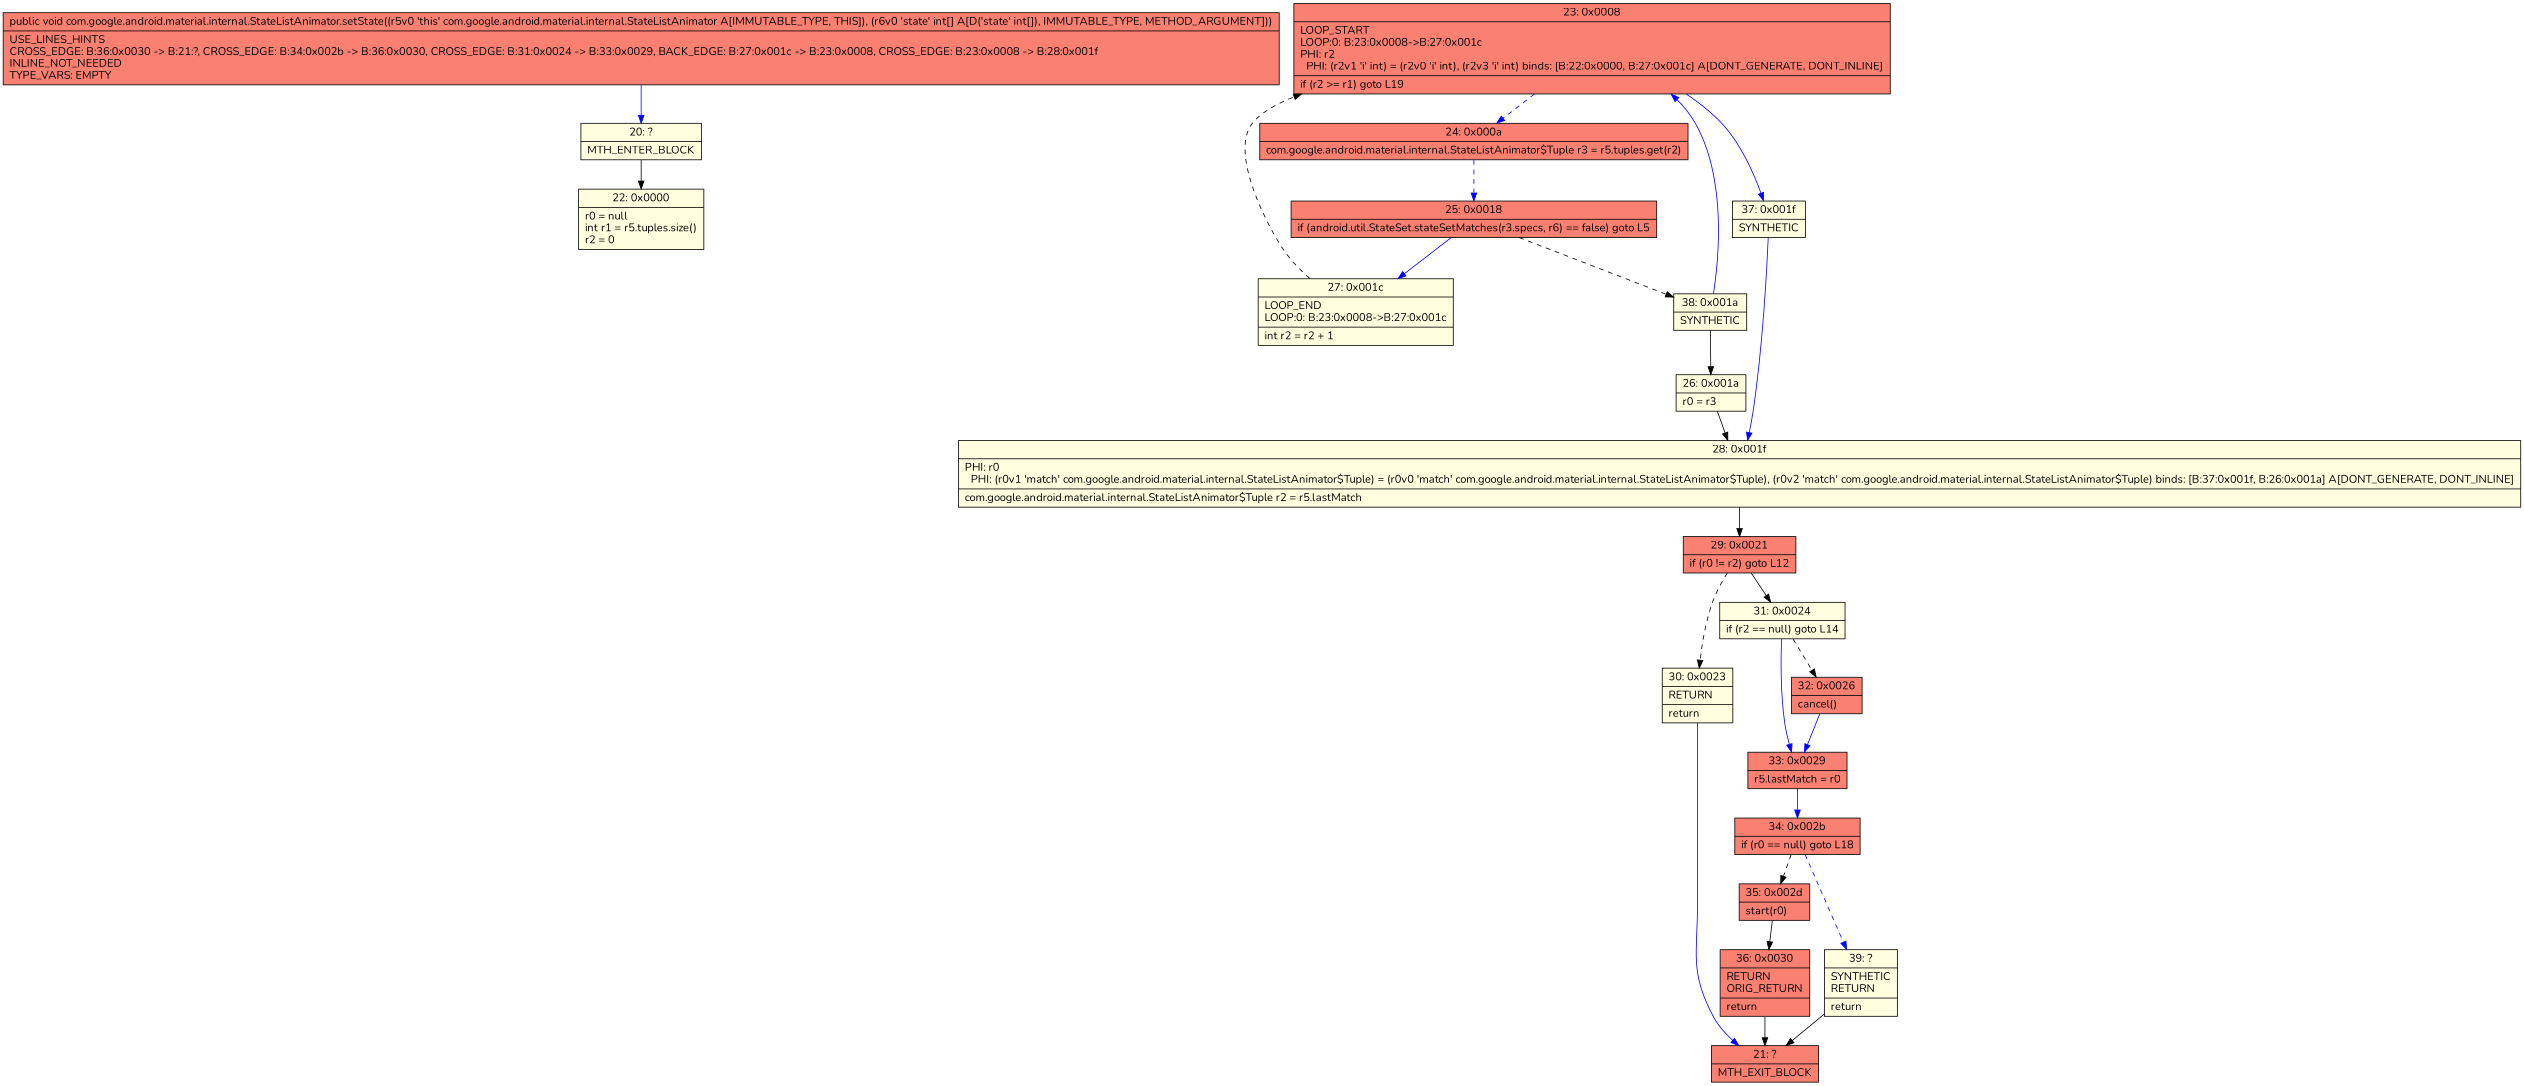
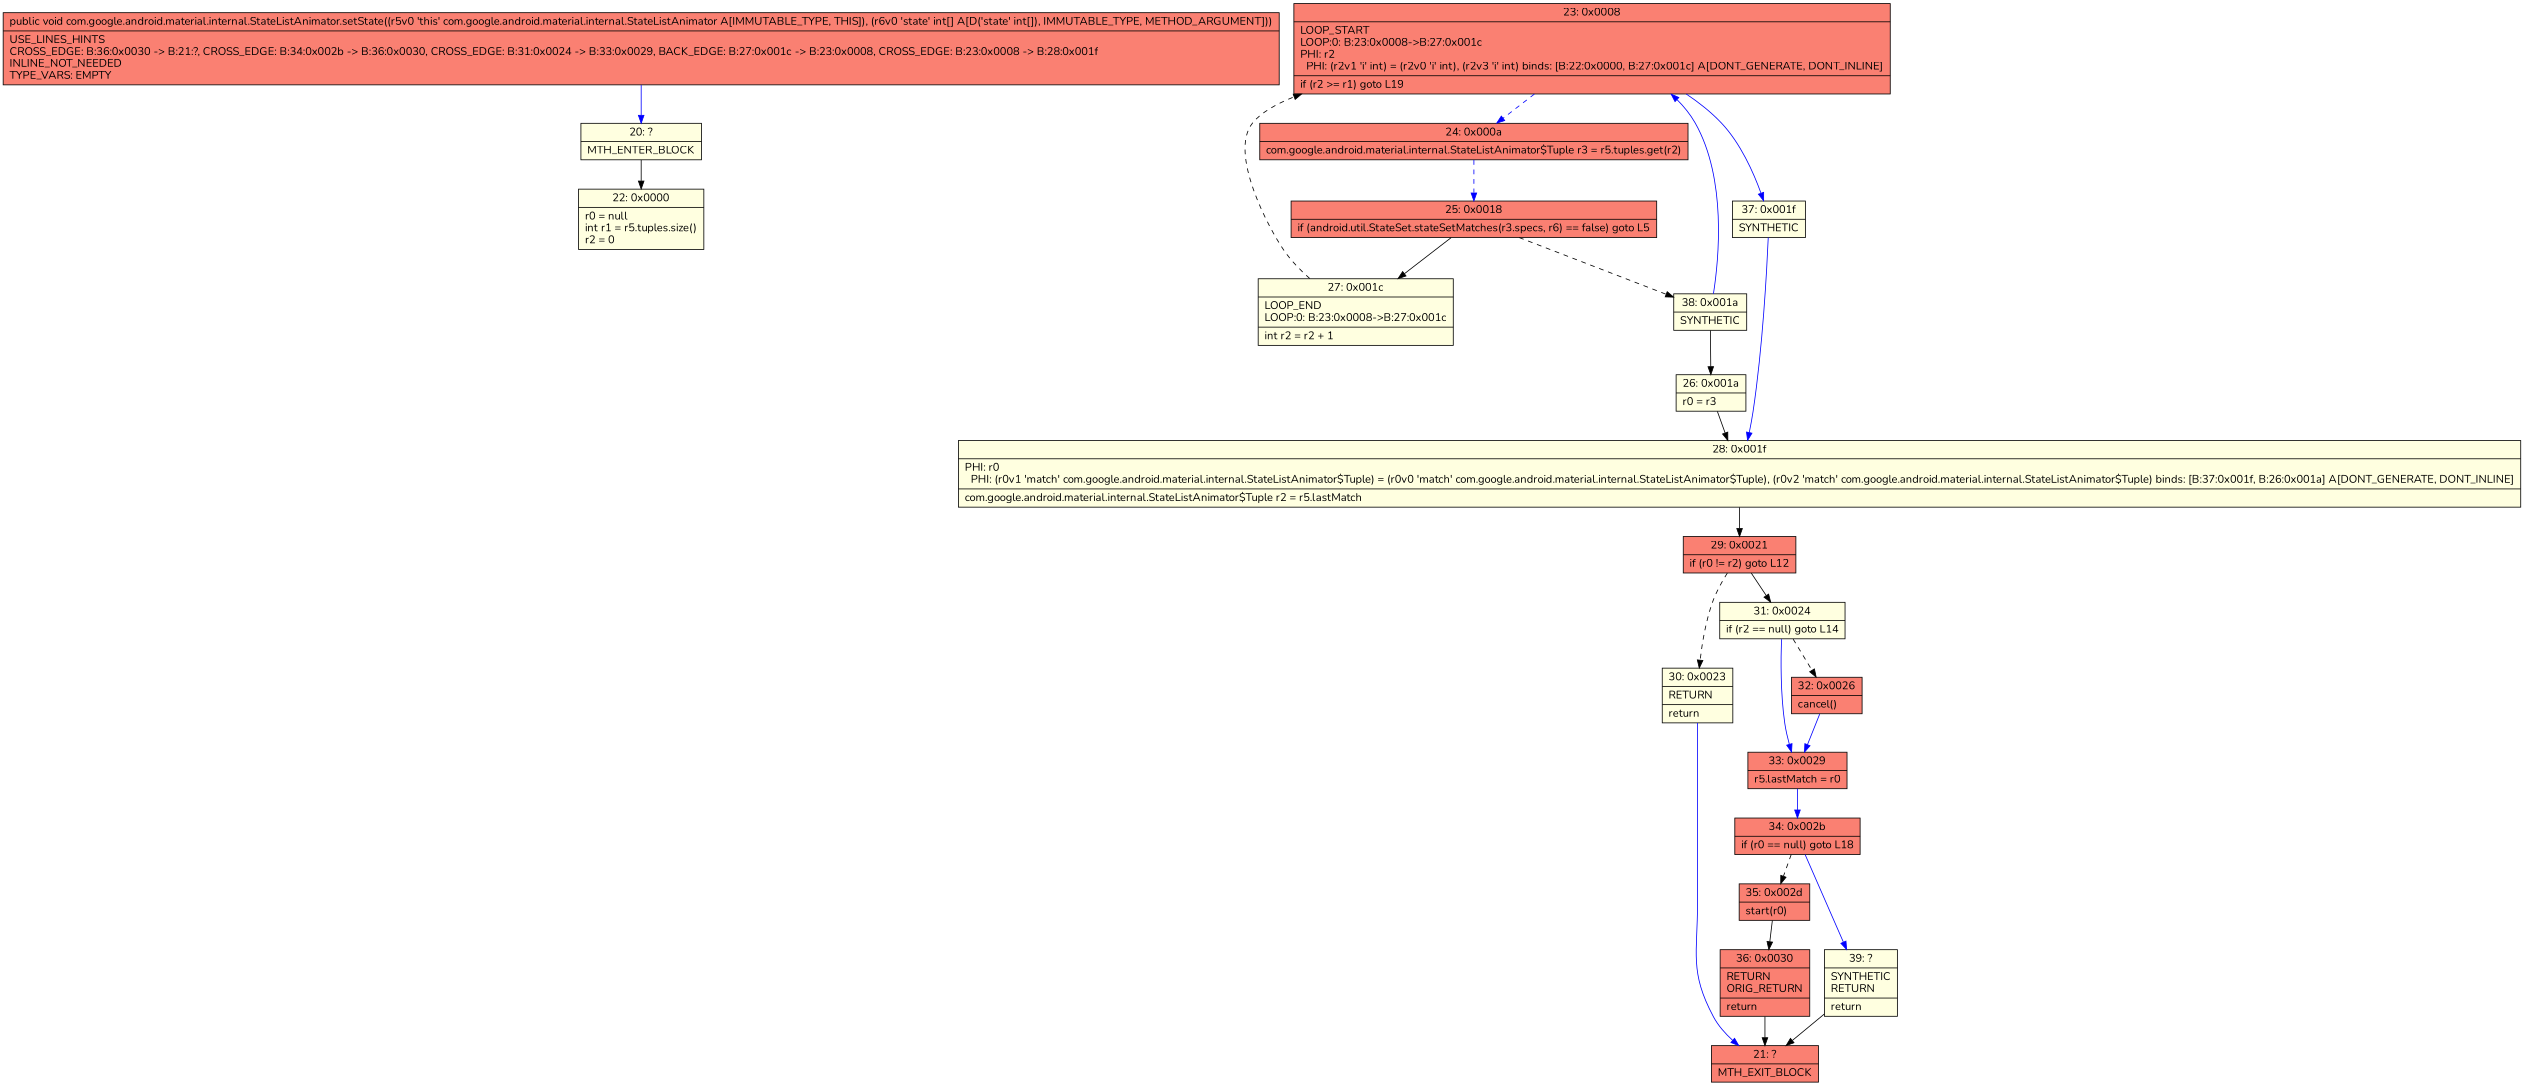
(1428, 256) -> (1428, 256)
(1824, 898) -> (1824, 898)
